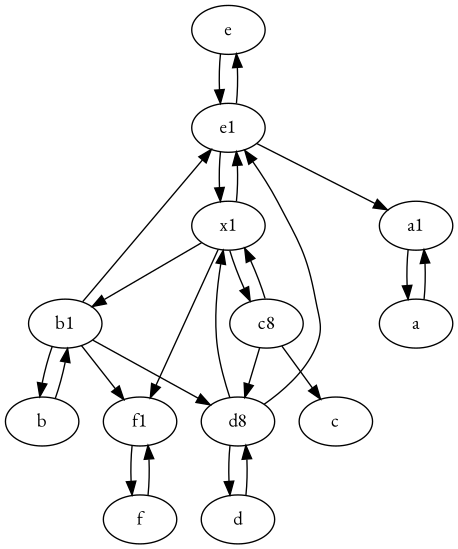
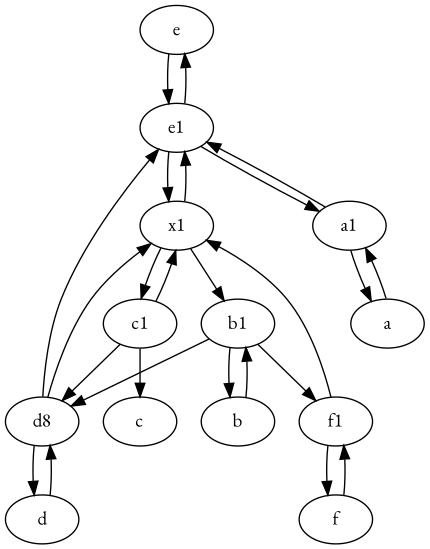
(143, 231) -> (273, 177)
(187, 317) -> (293, 308)
(267, 324) -> (140, 324)
